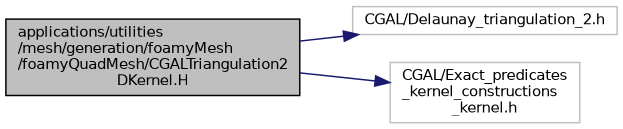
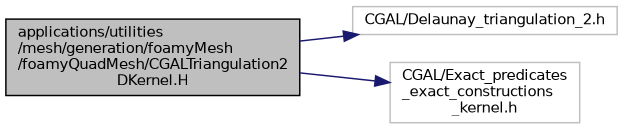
(485, 93) -> (485, 93)
